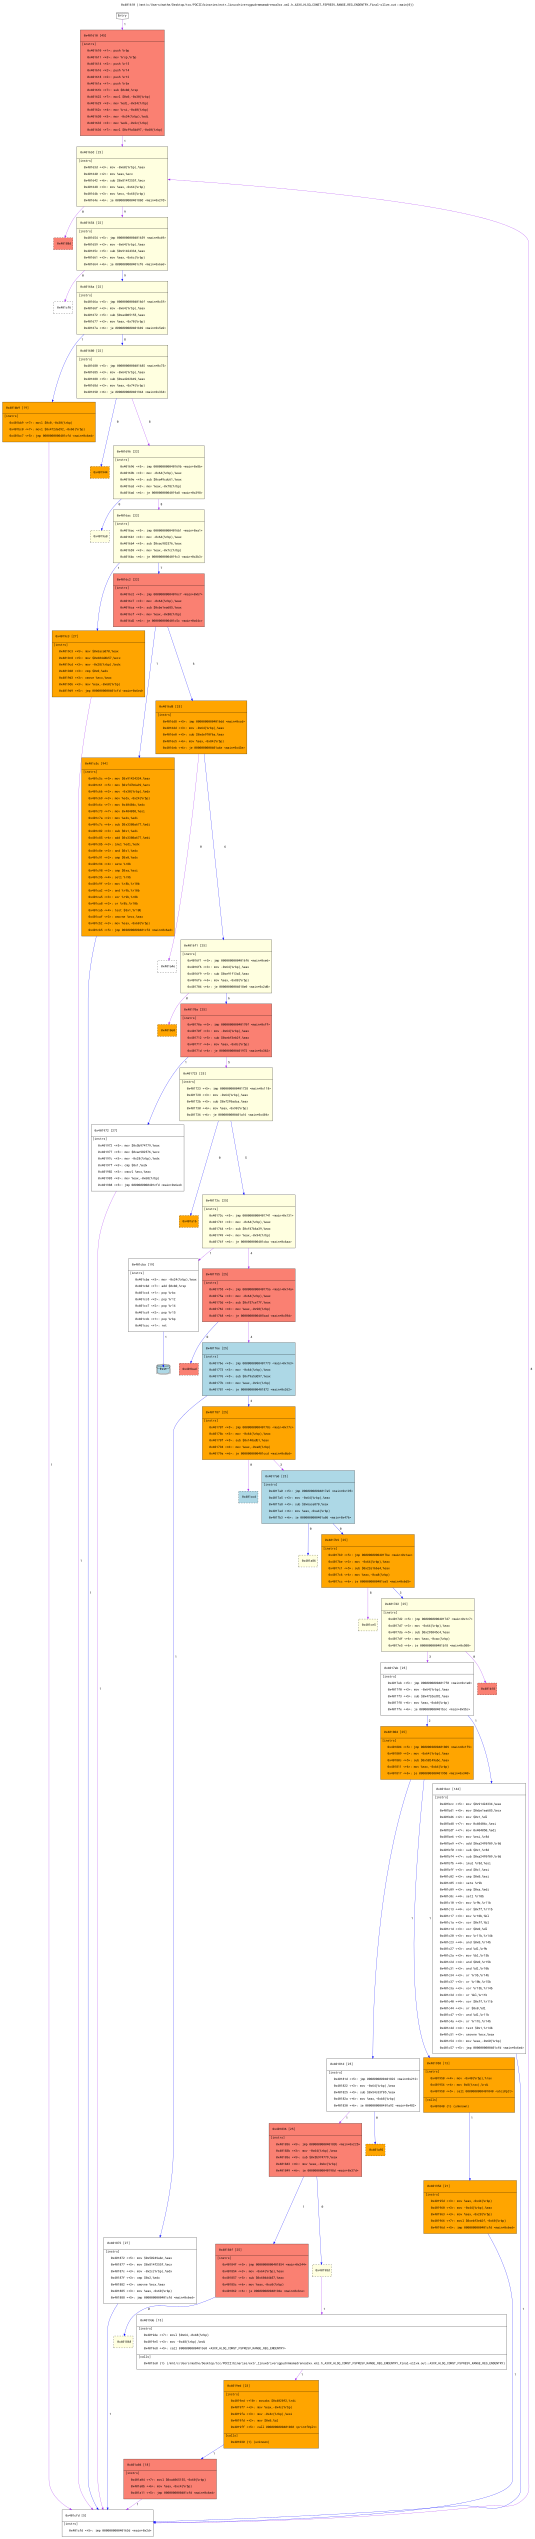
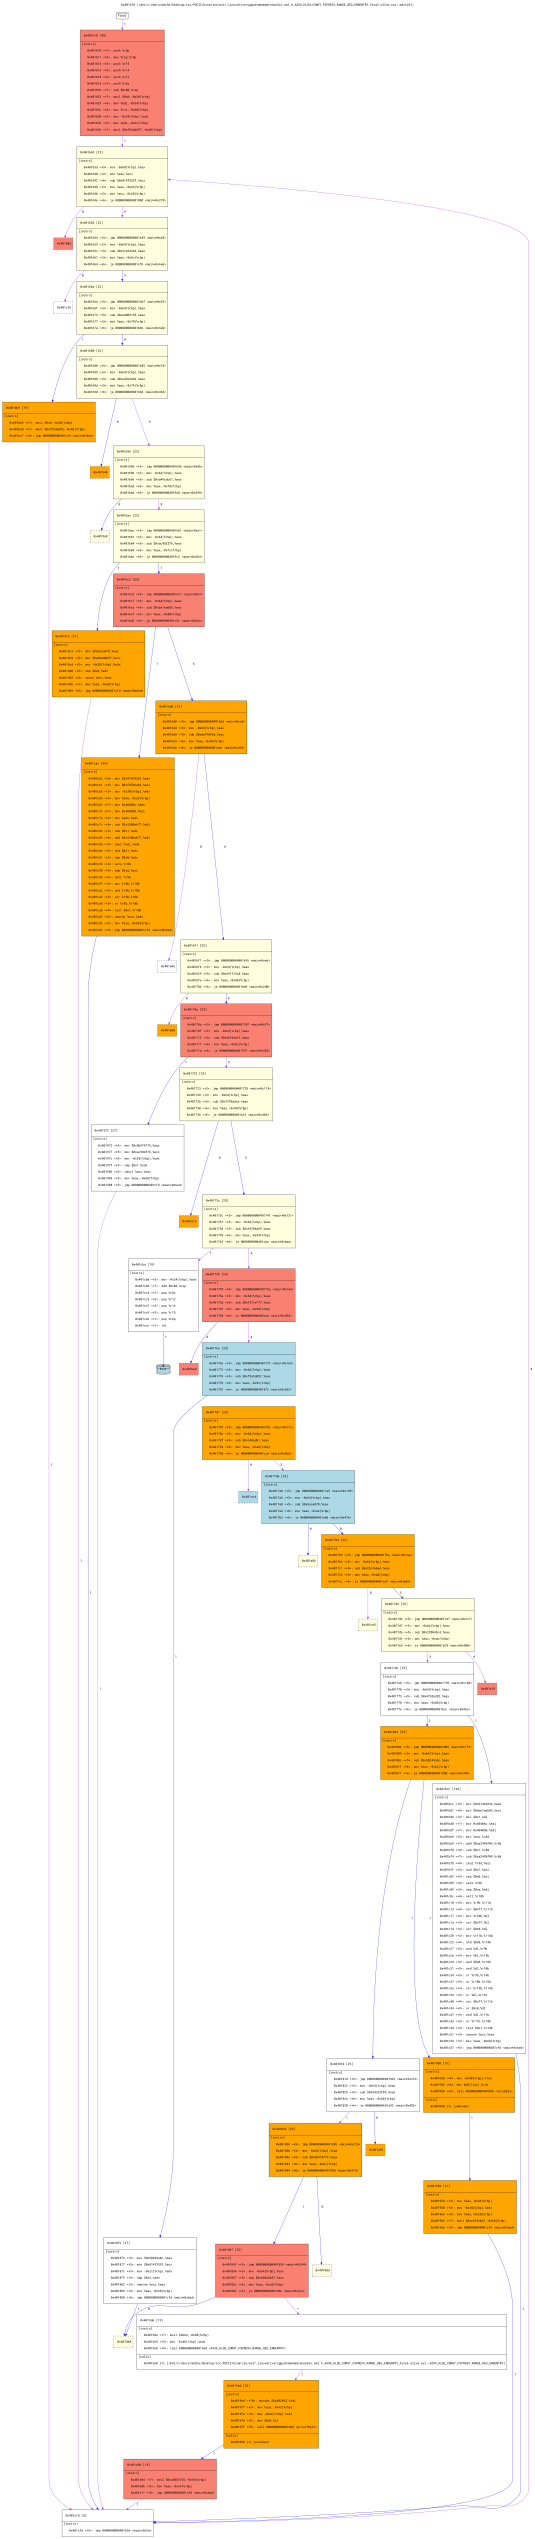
(122, 16) -> (122, 16)
(249, 1400) -> none
(315, 2150) -> (315, 2150)
(322, 2295) -> (291, 2305)
(108, 2405) -> (131, 2321)
